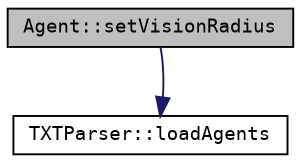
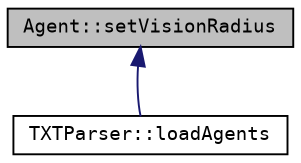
(163, 72) -> (138, 91)
